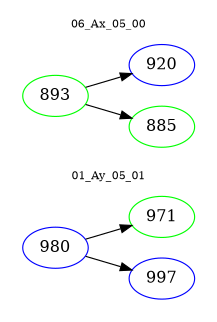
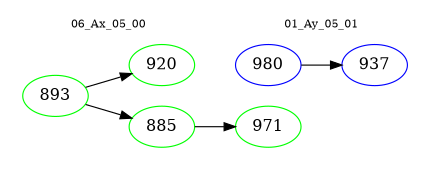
(162, 65) -> (162, 65)
(103, 234) -> (211, 127)
(162, 279) -> (375, 65)
